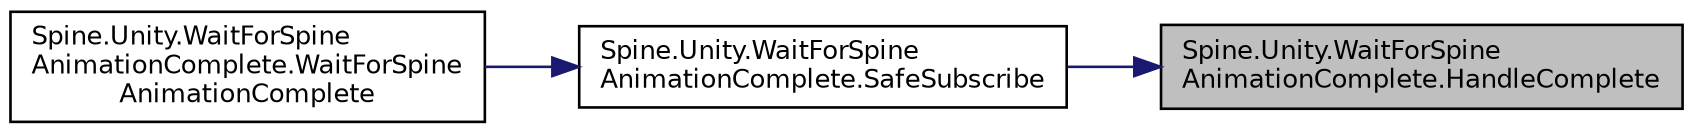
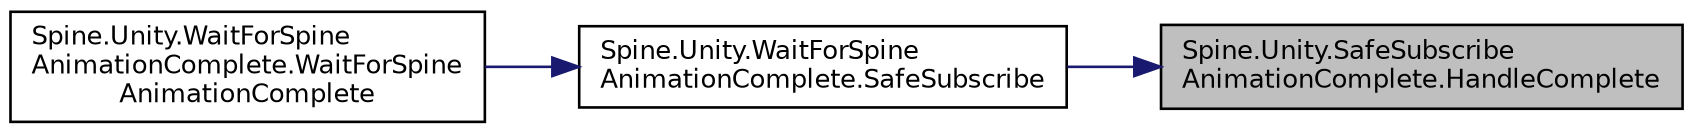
(1422, 67) -> (1422, 67)
